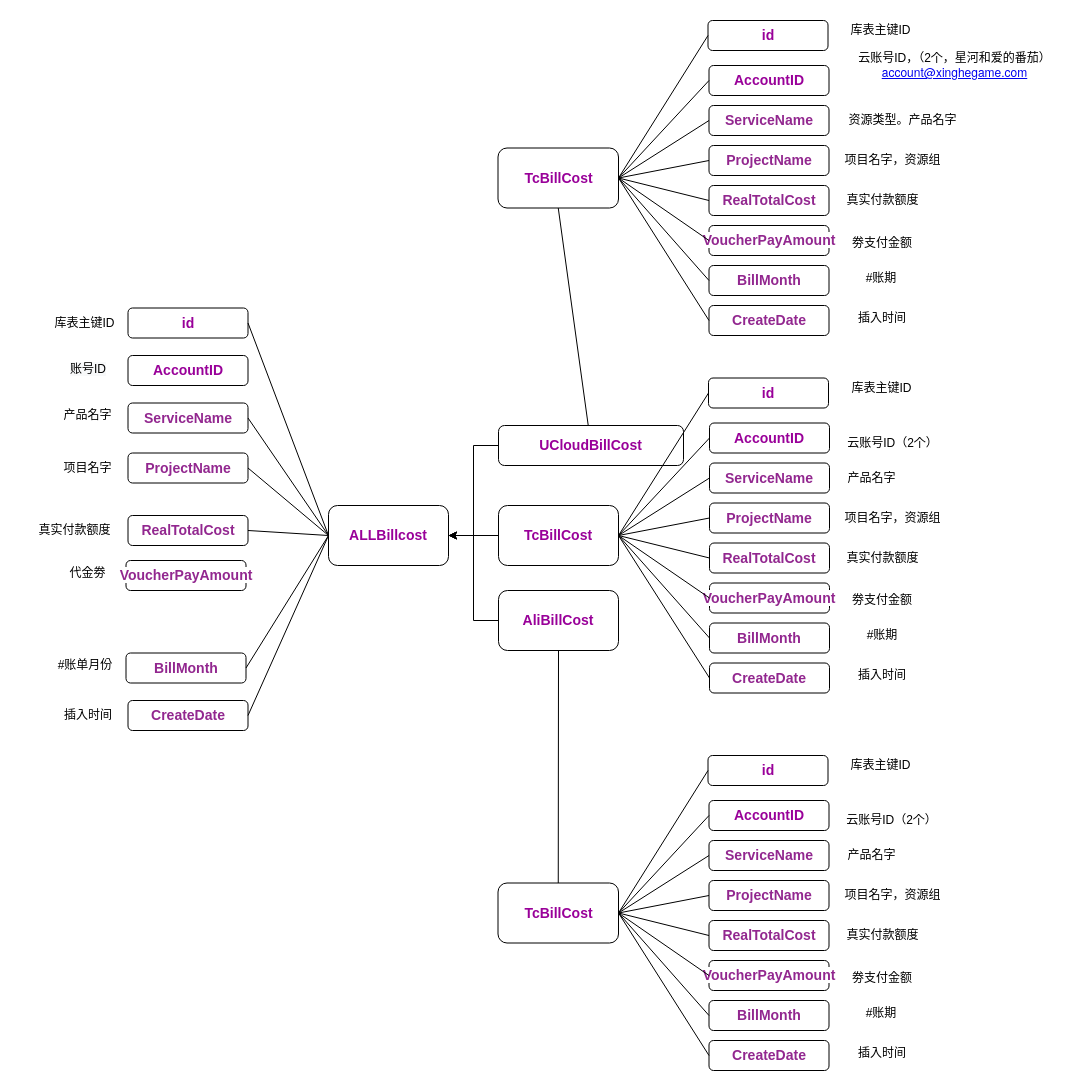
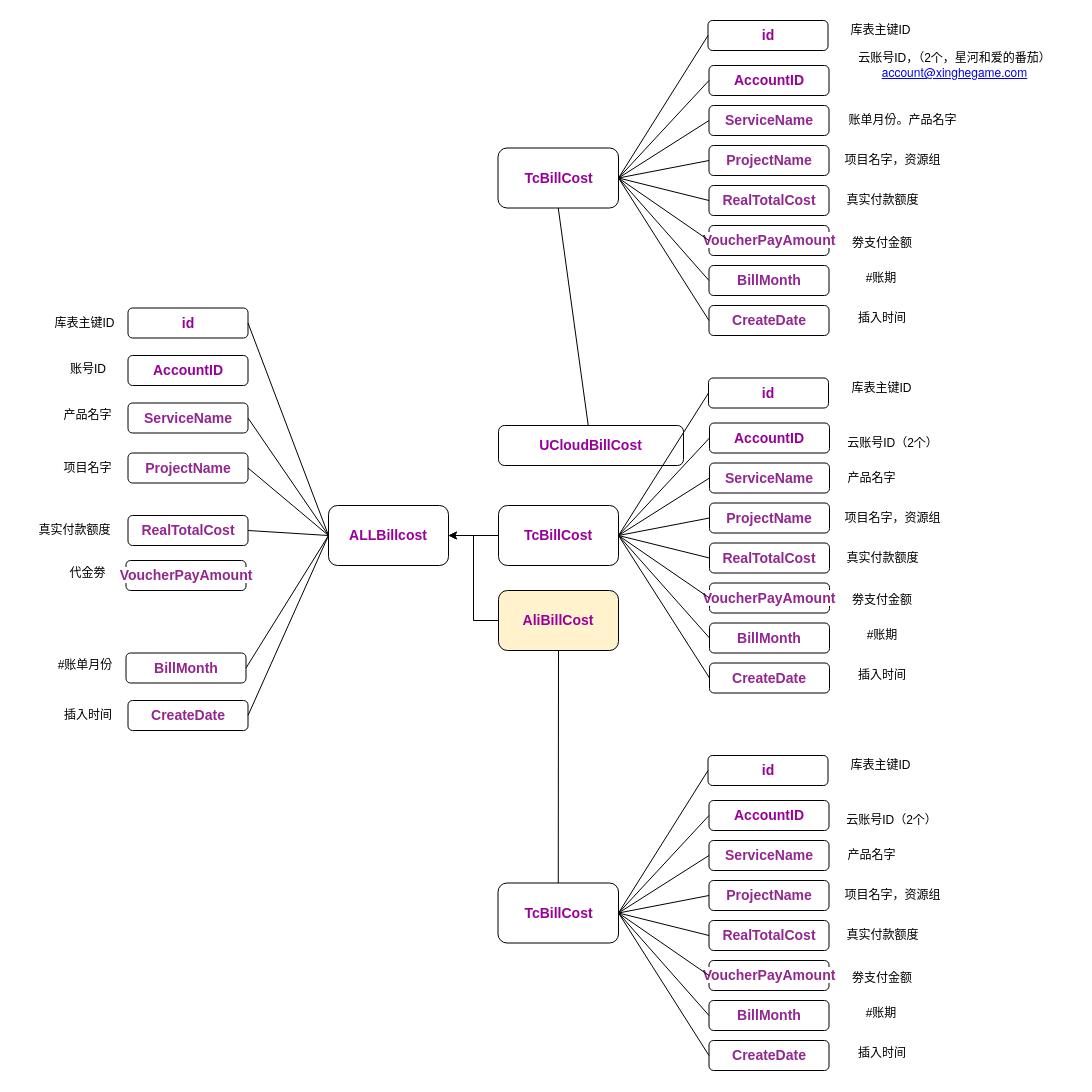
(903, 121) -> (903, 121)
(474, 477) -> none
(559, 621) -> (559, 621)
